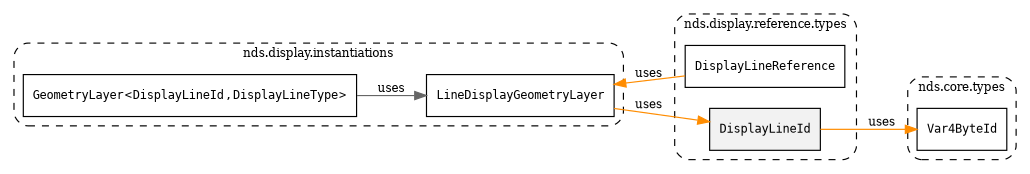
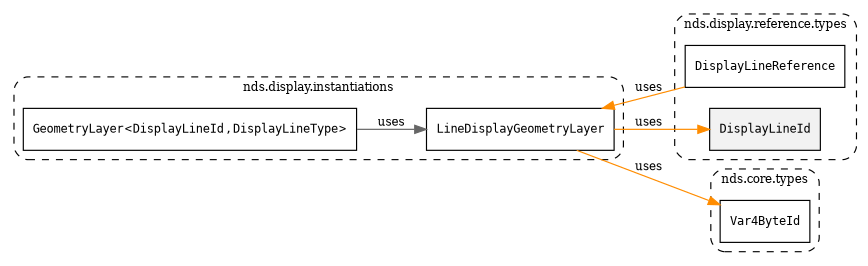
(865, 129) -> (643, 175)
